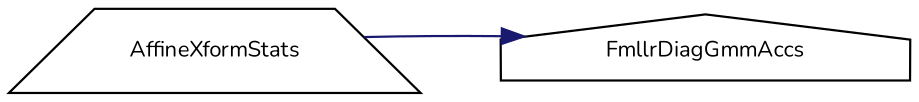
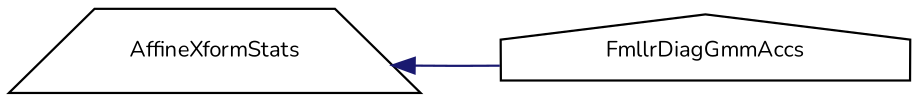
(433, 36) -> (457, 66)
